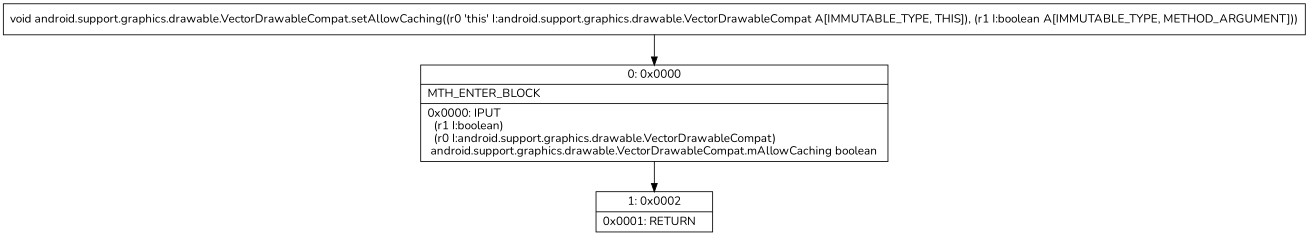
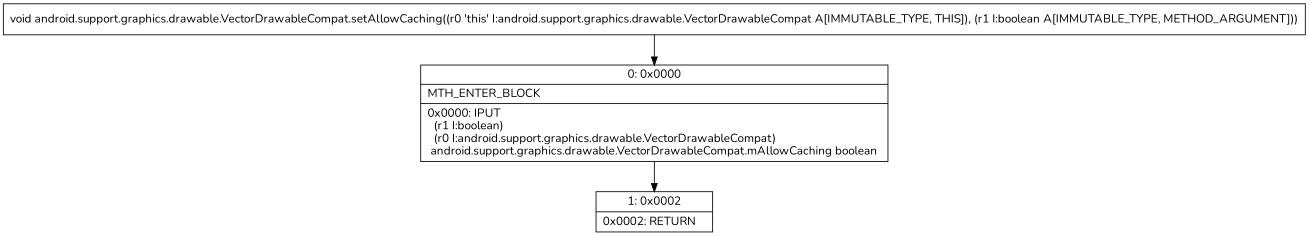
(654, 221) -> (654, 221)
